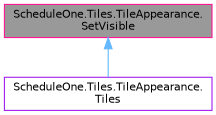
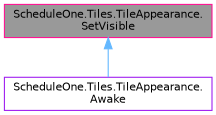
(108, 94) -> (108, 94)
